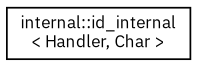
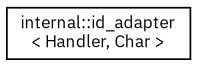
(99, 33) -> (99, 33)
